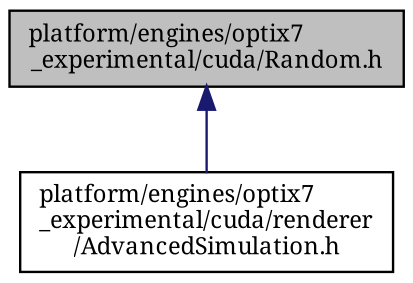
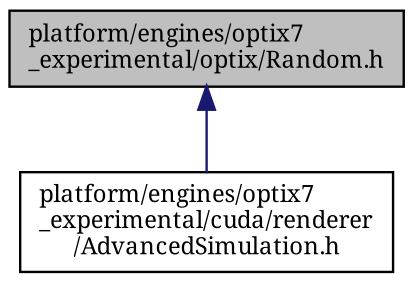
(207, 49) -> (207, 49)
